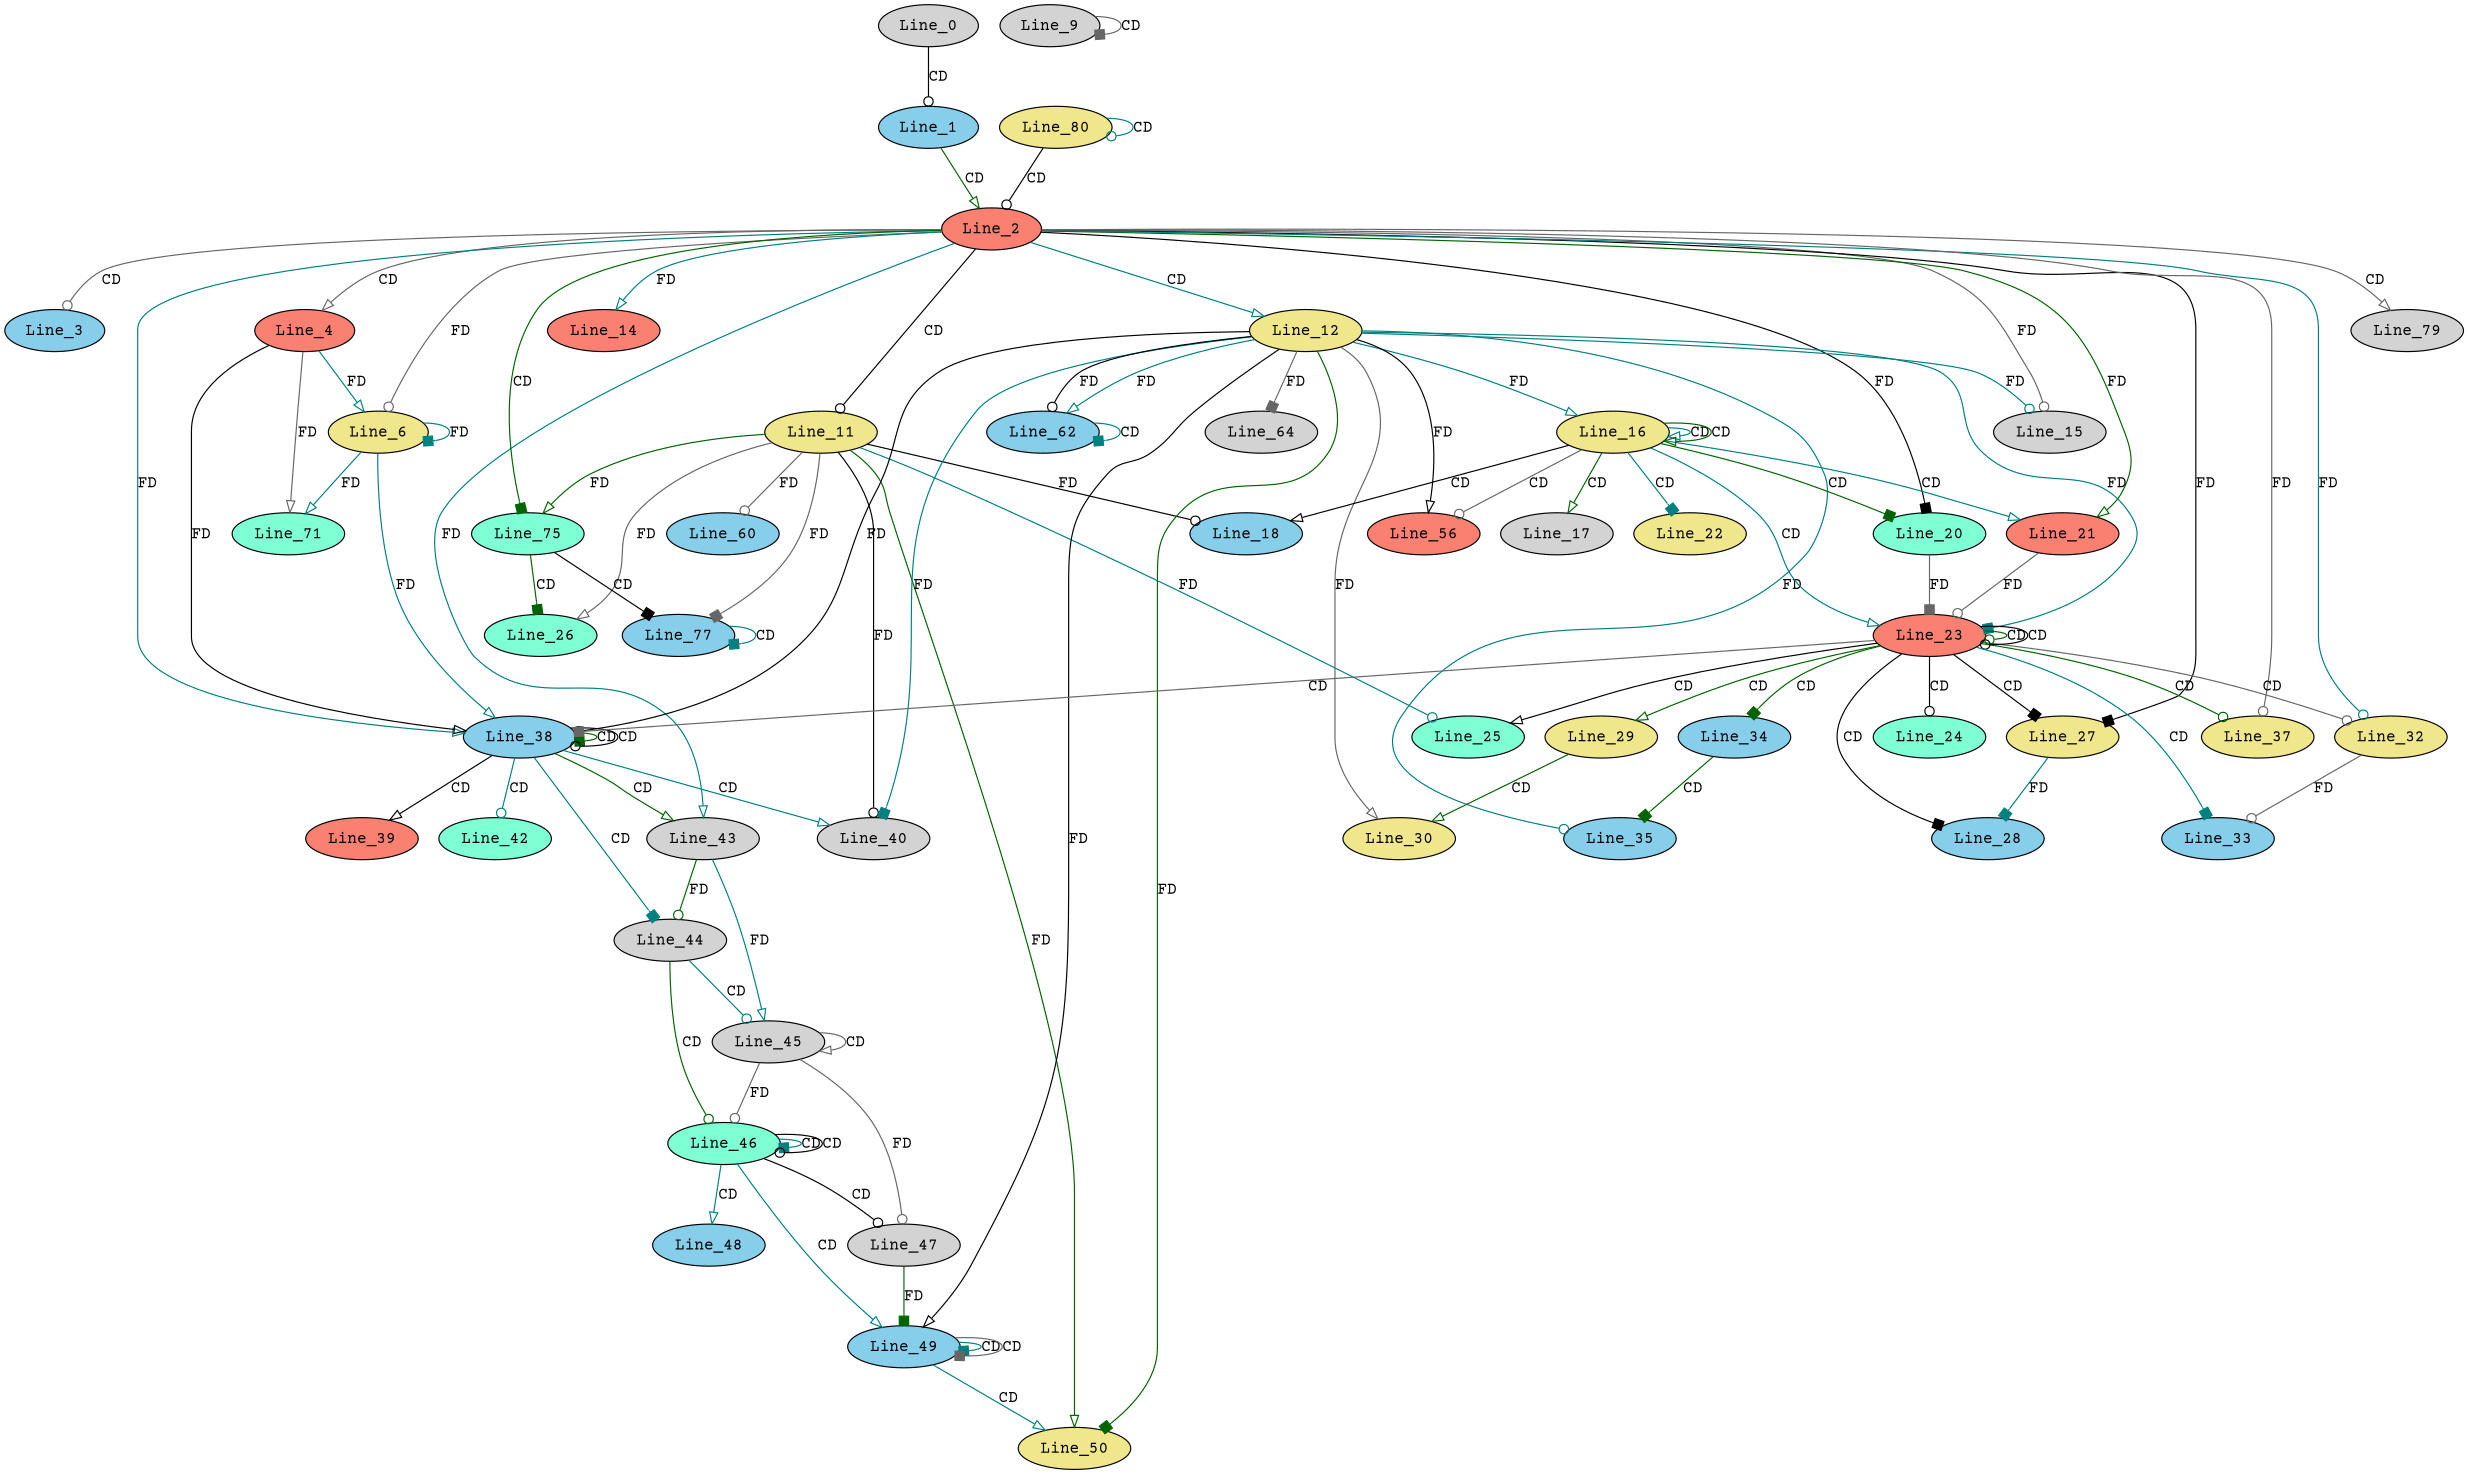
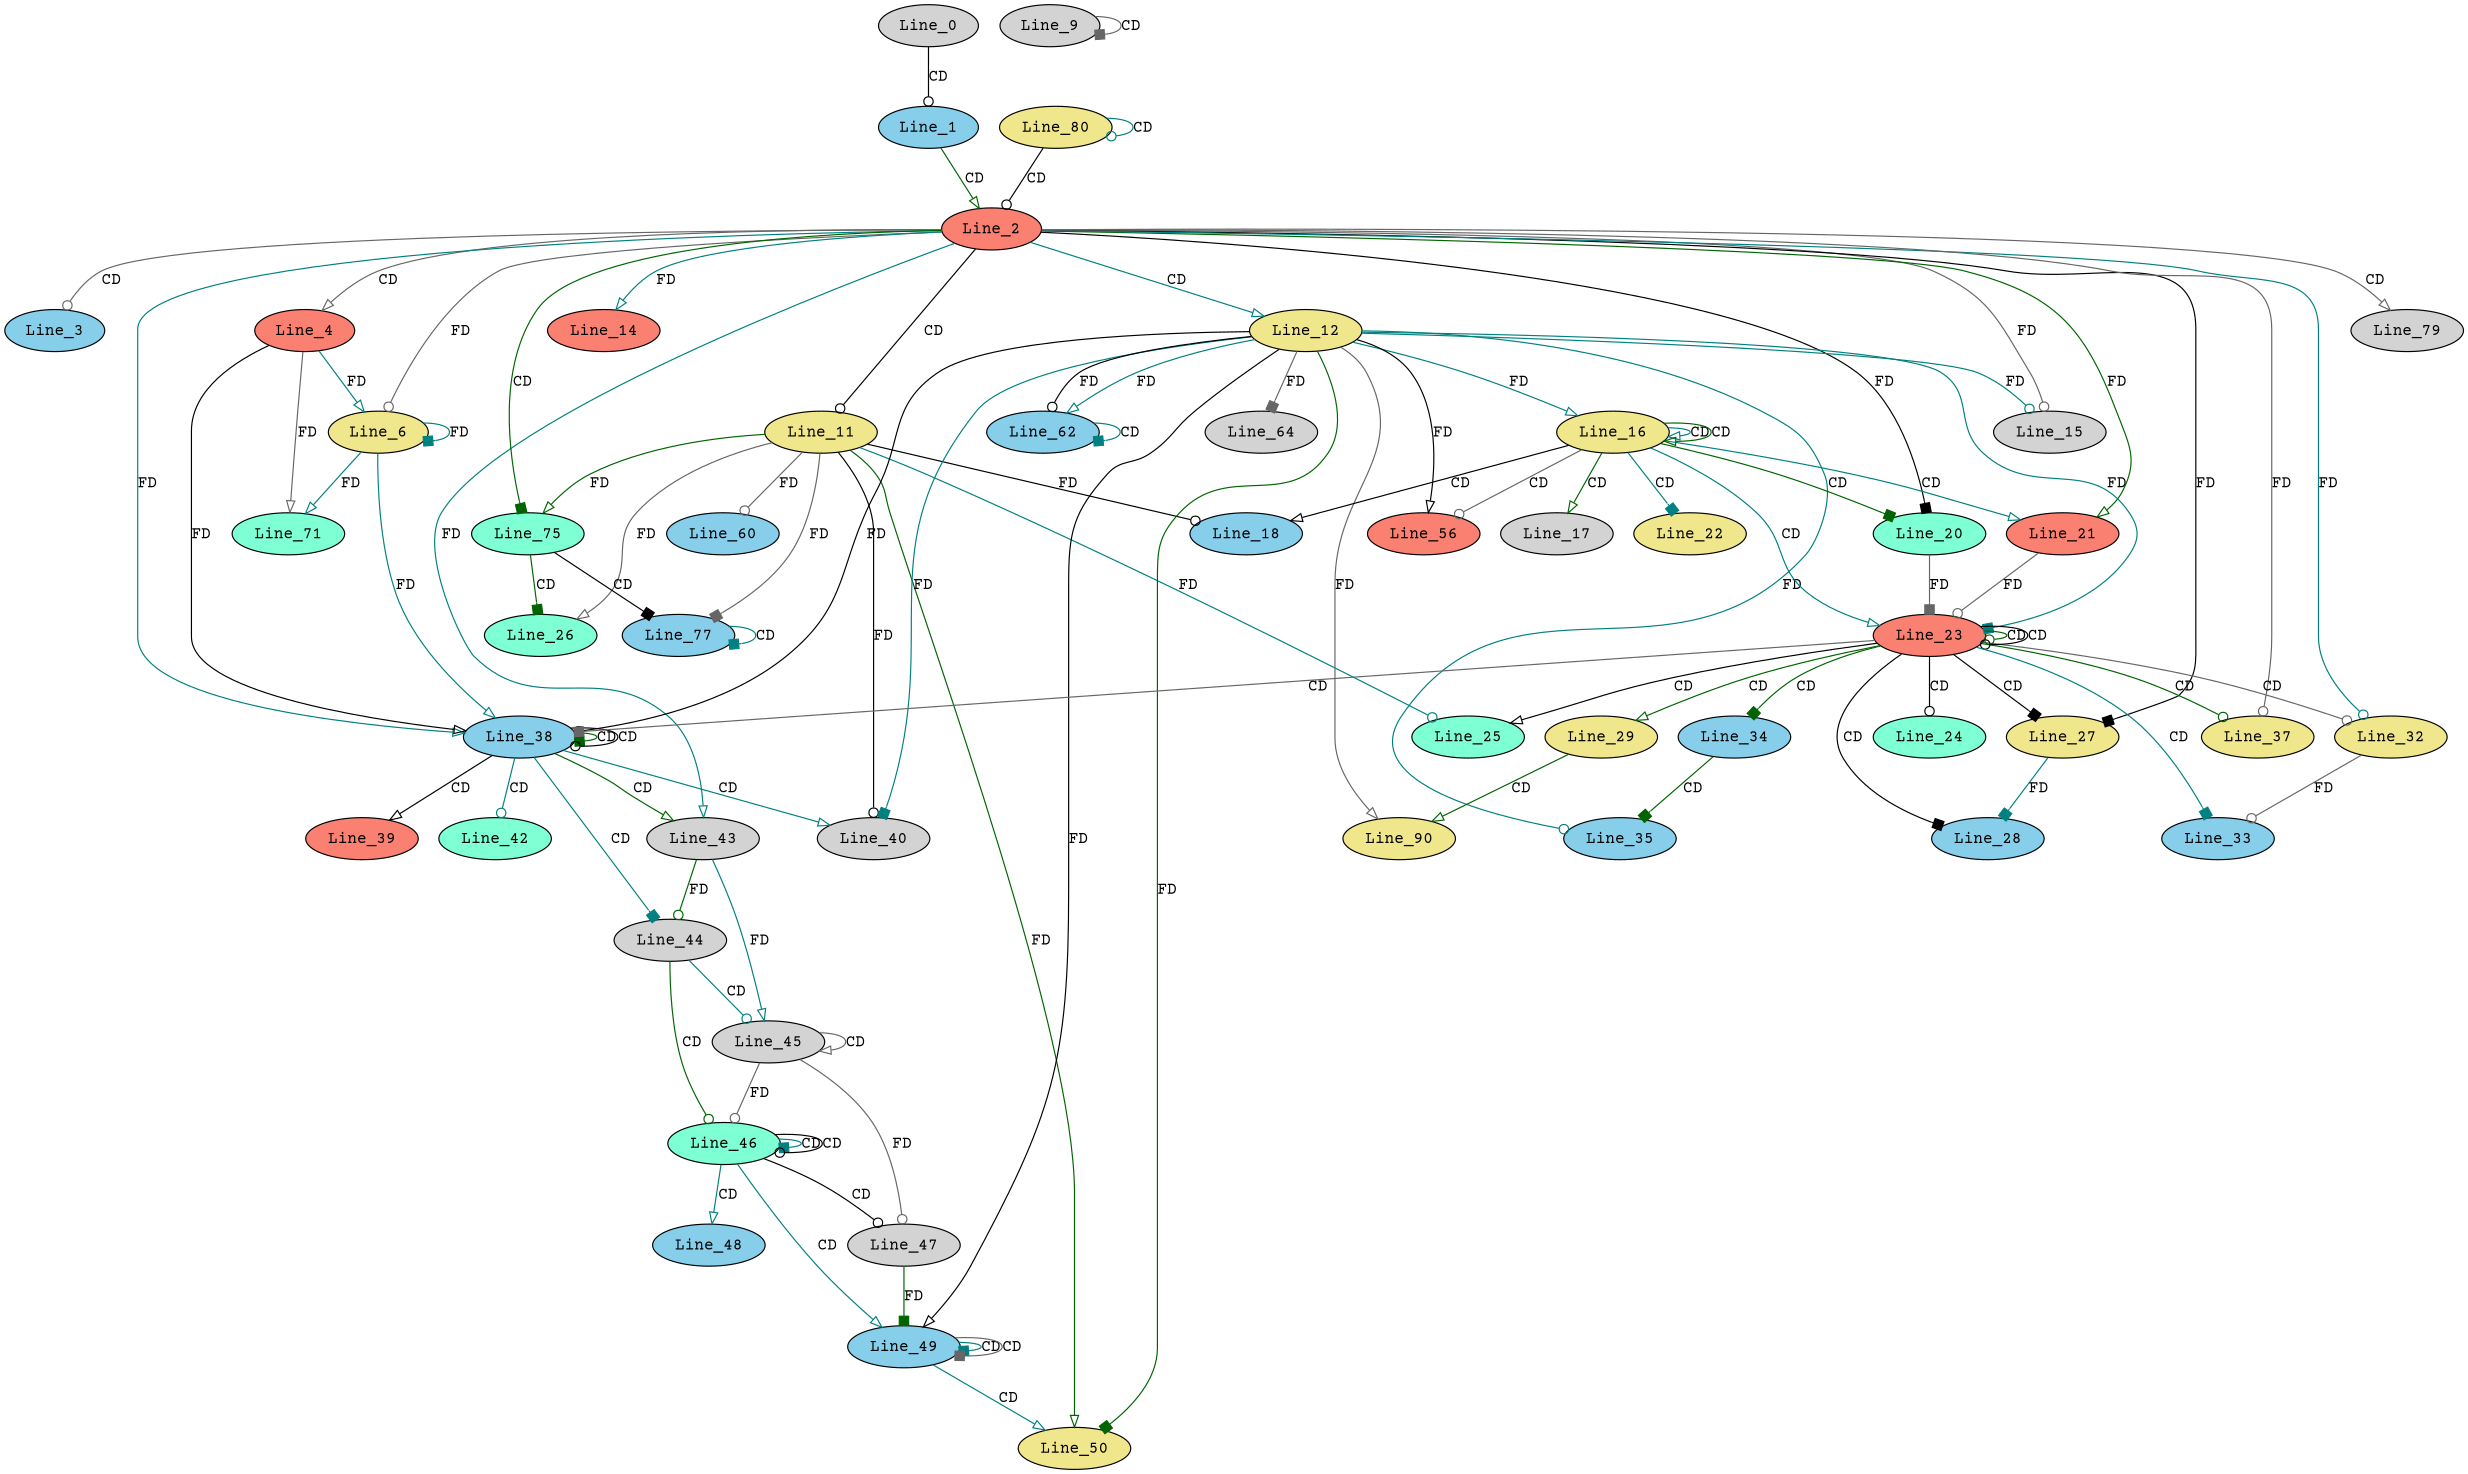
(1399, 839) -> (1399, 839)
